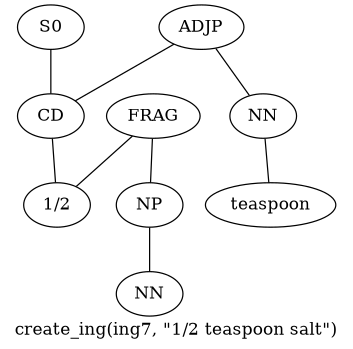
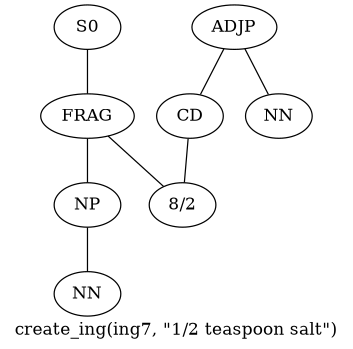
(51, 72) -> (87, 72)
(57, 205) -> (183, 205)
(271, 205) -> none
